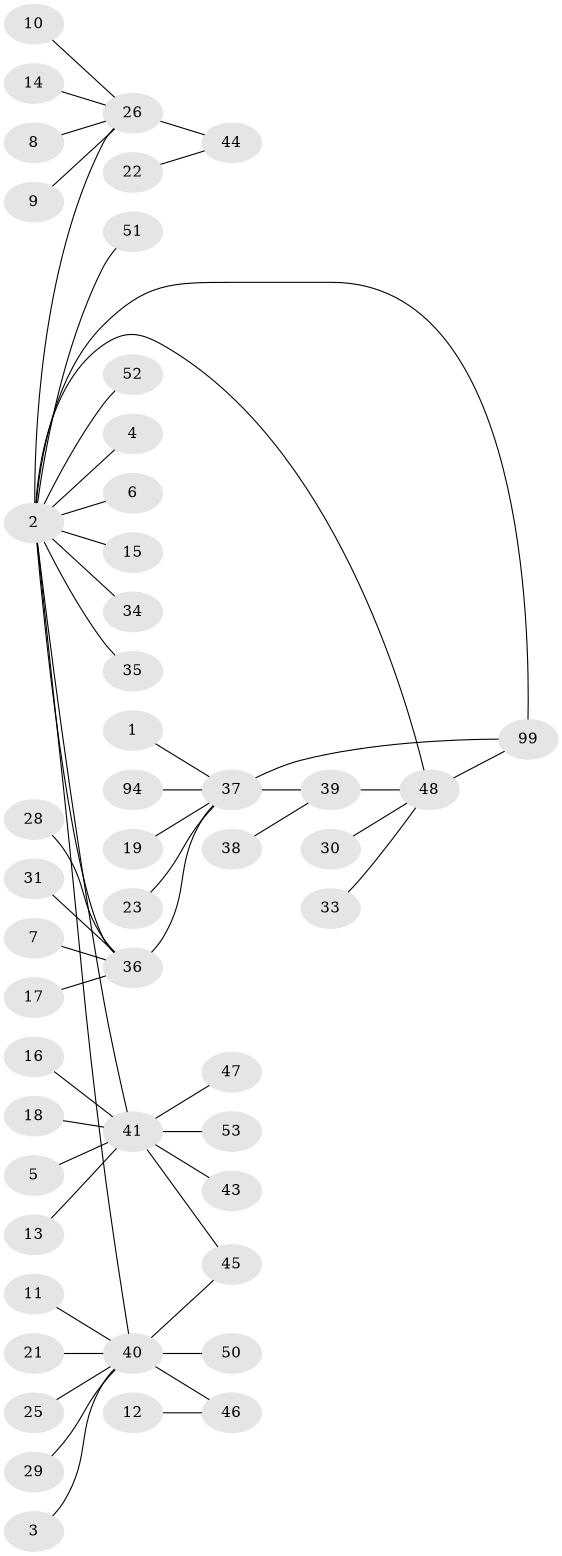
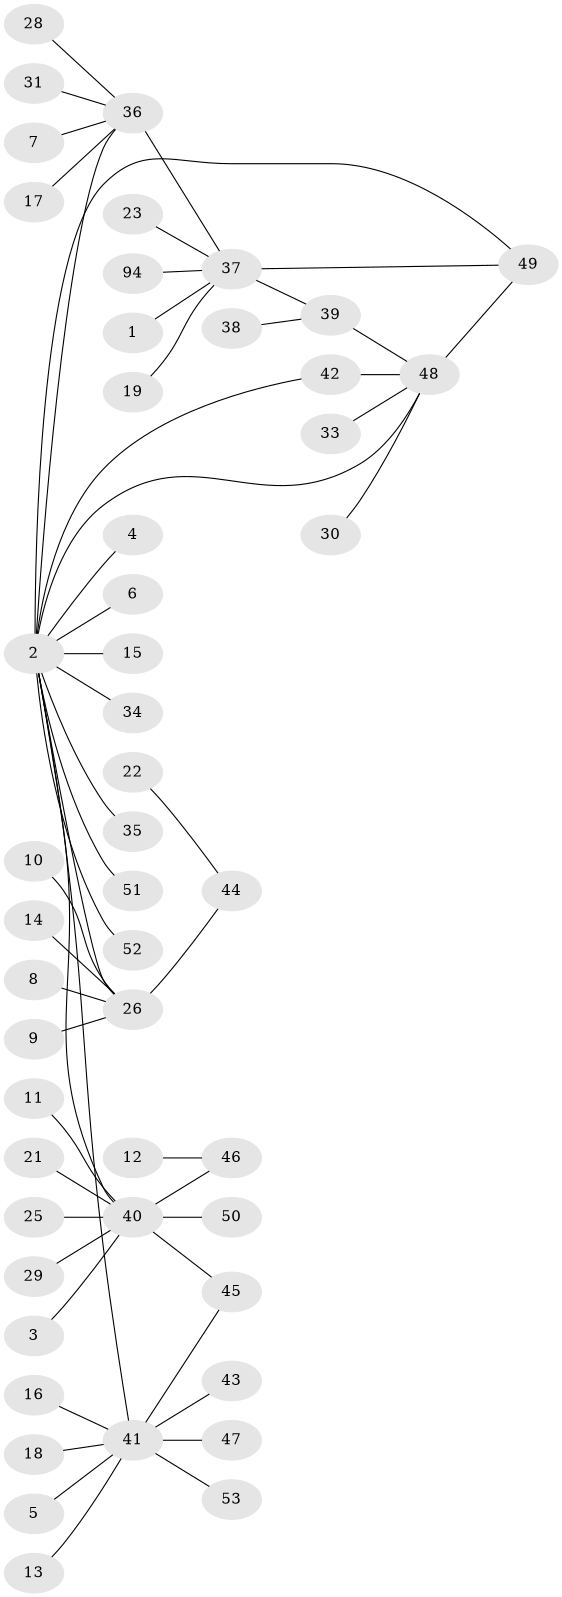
none -> (331, 375)
(528, 739) -> (528, 265)
